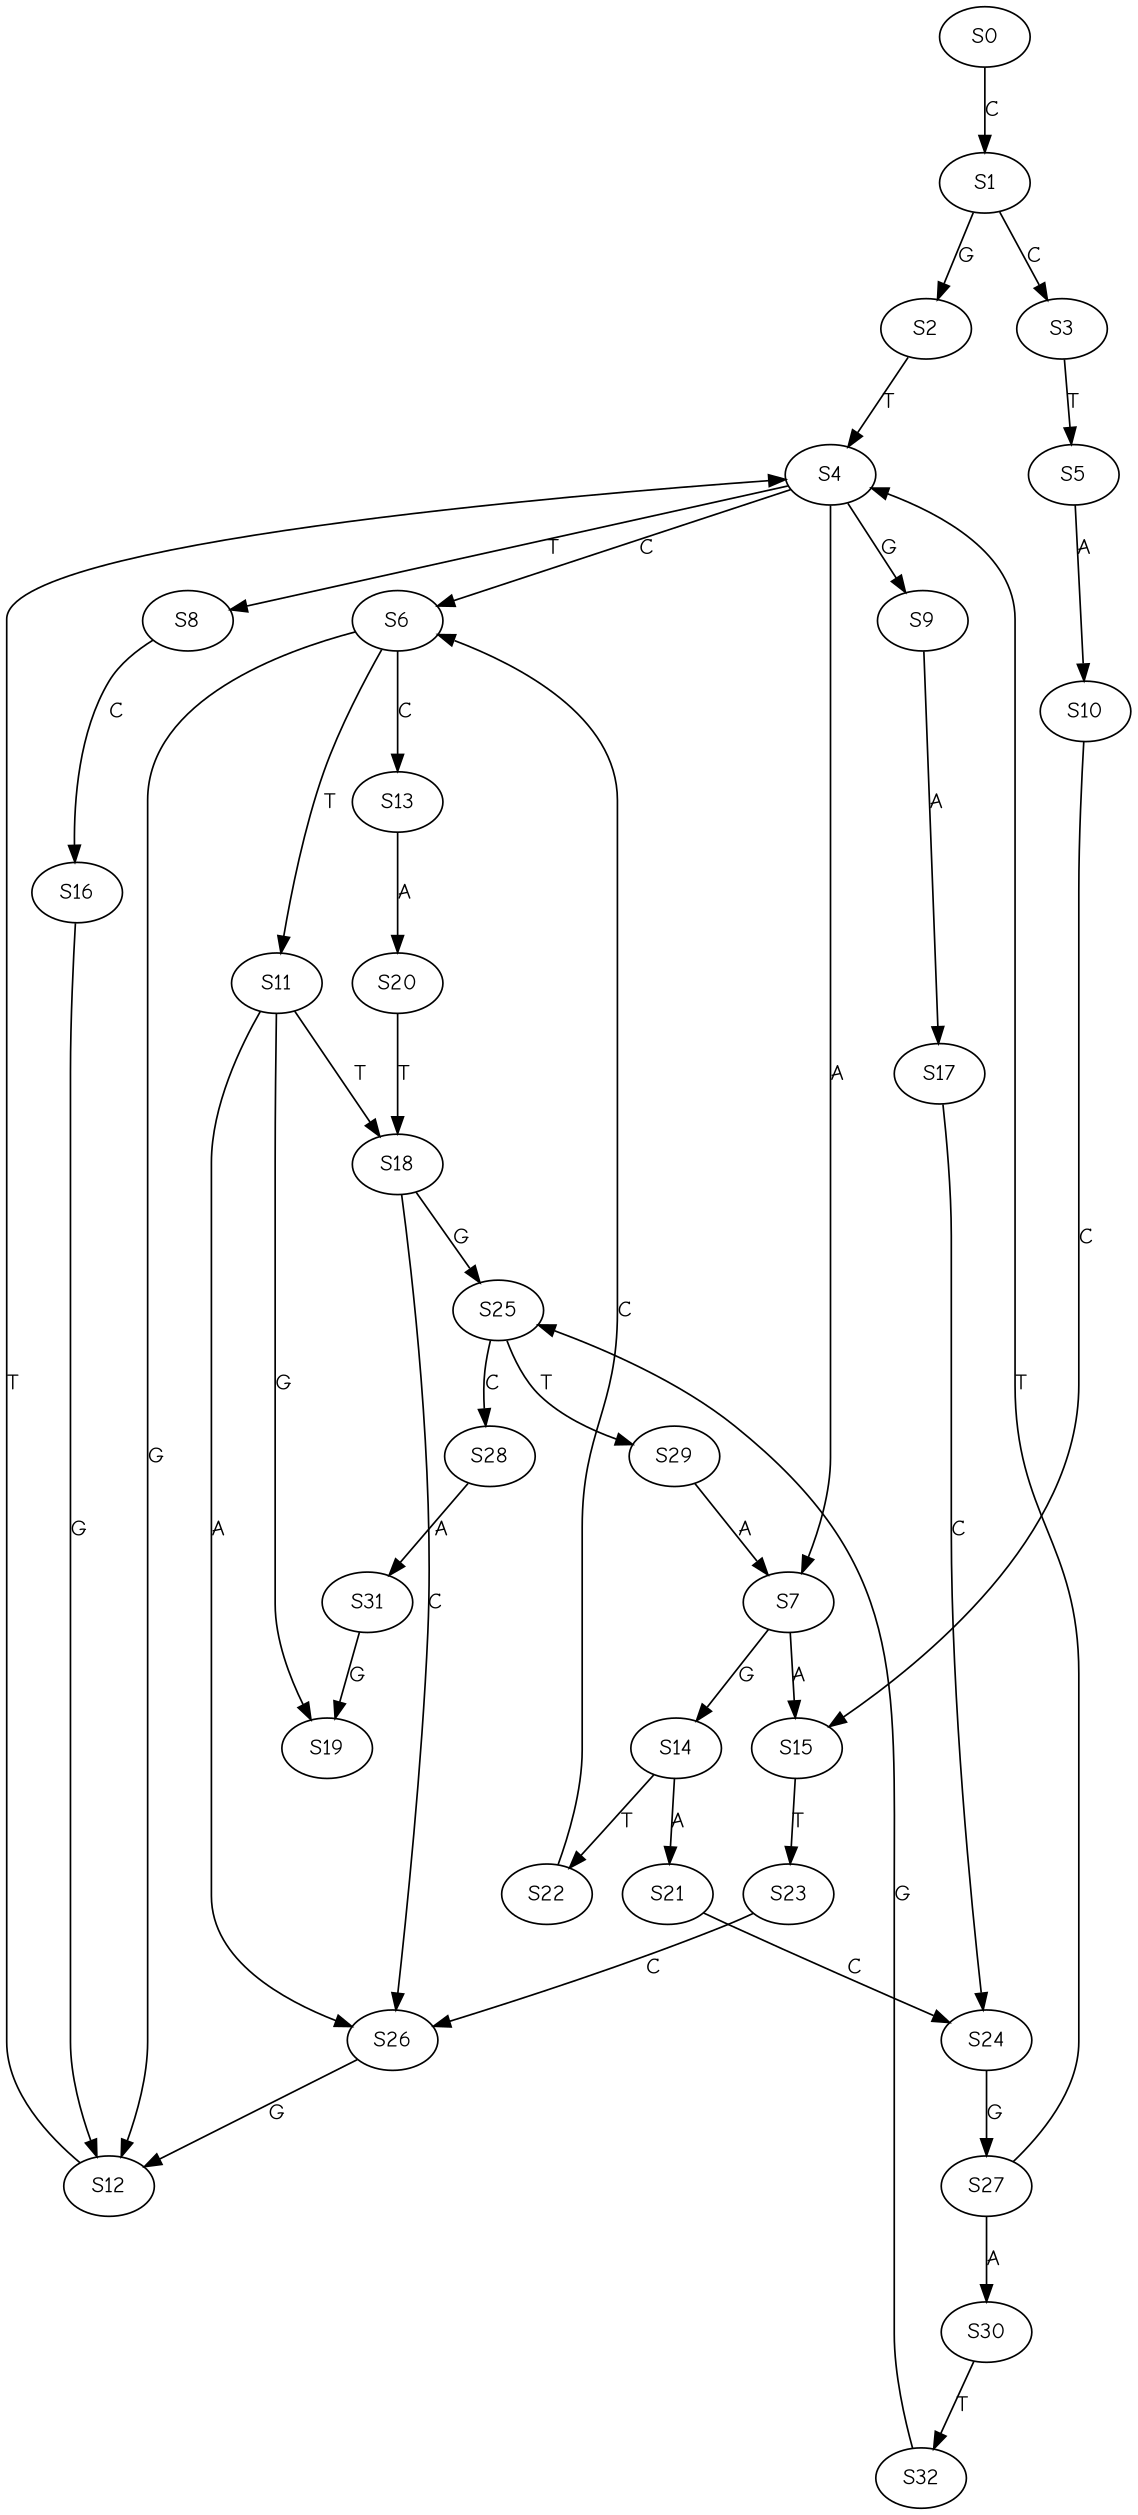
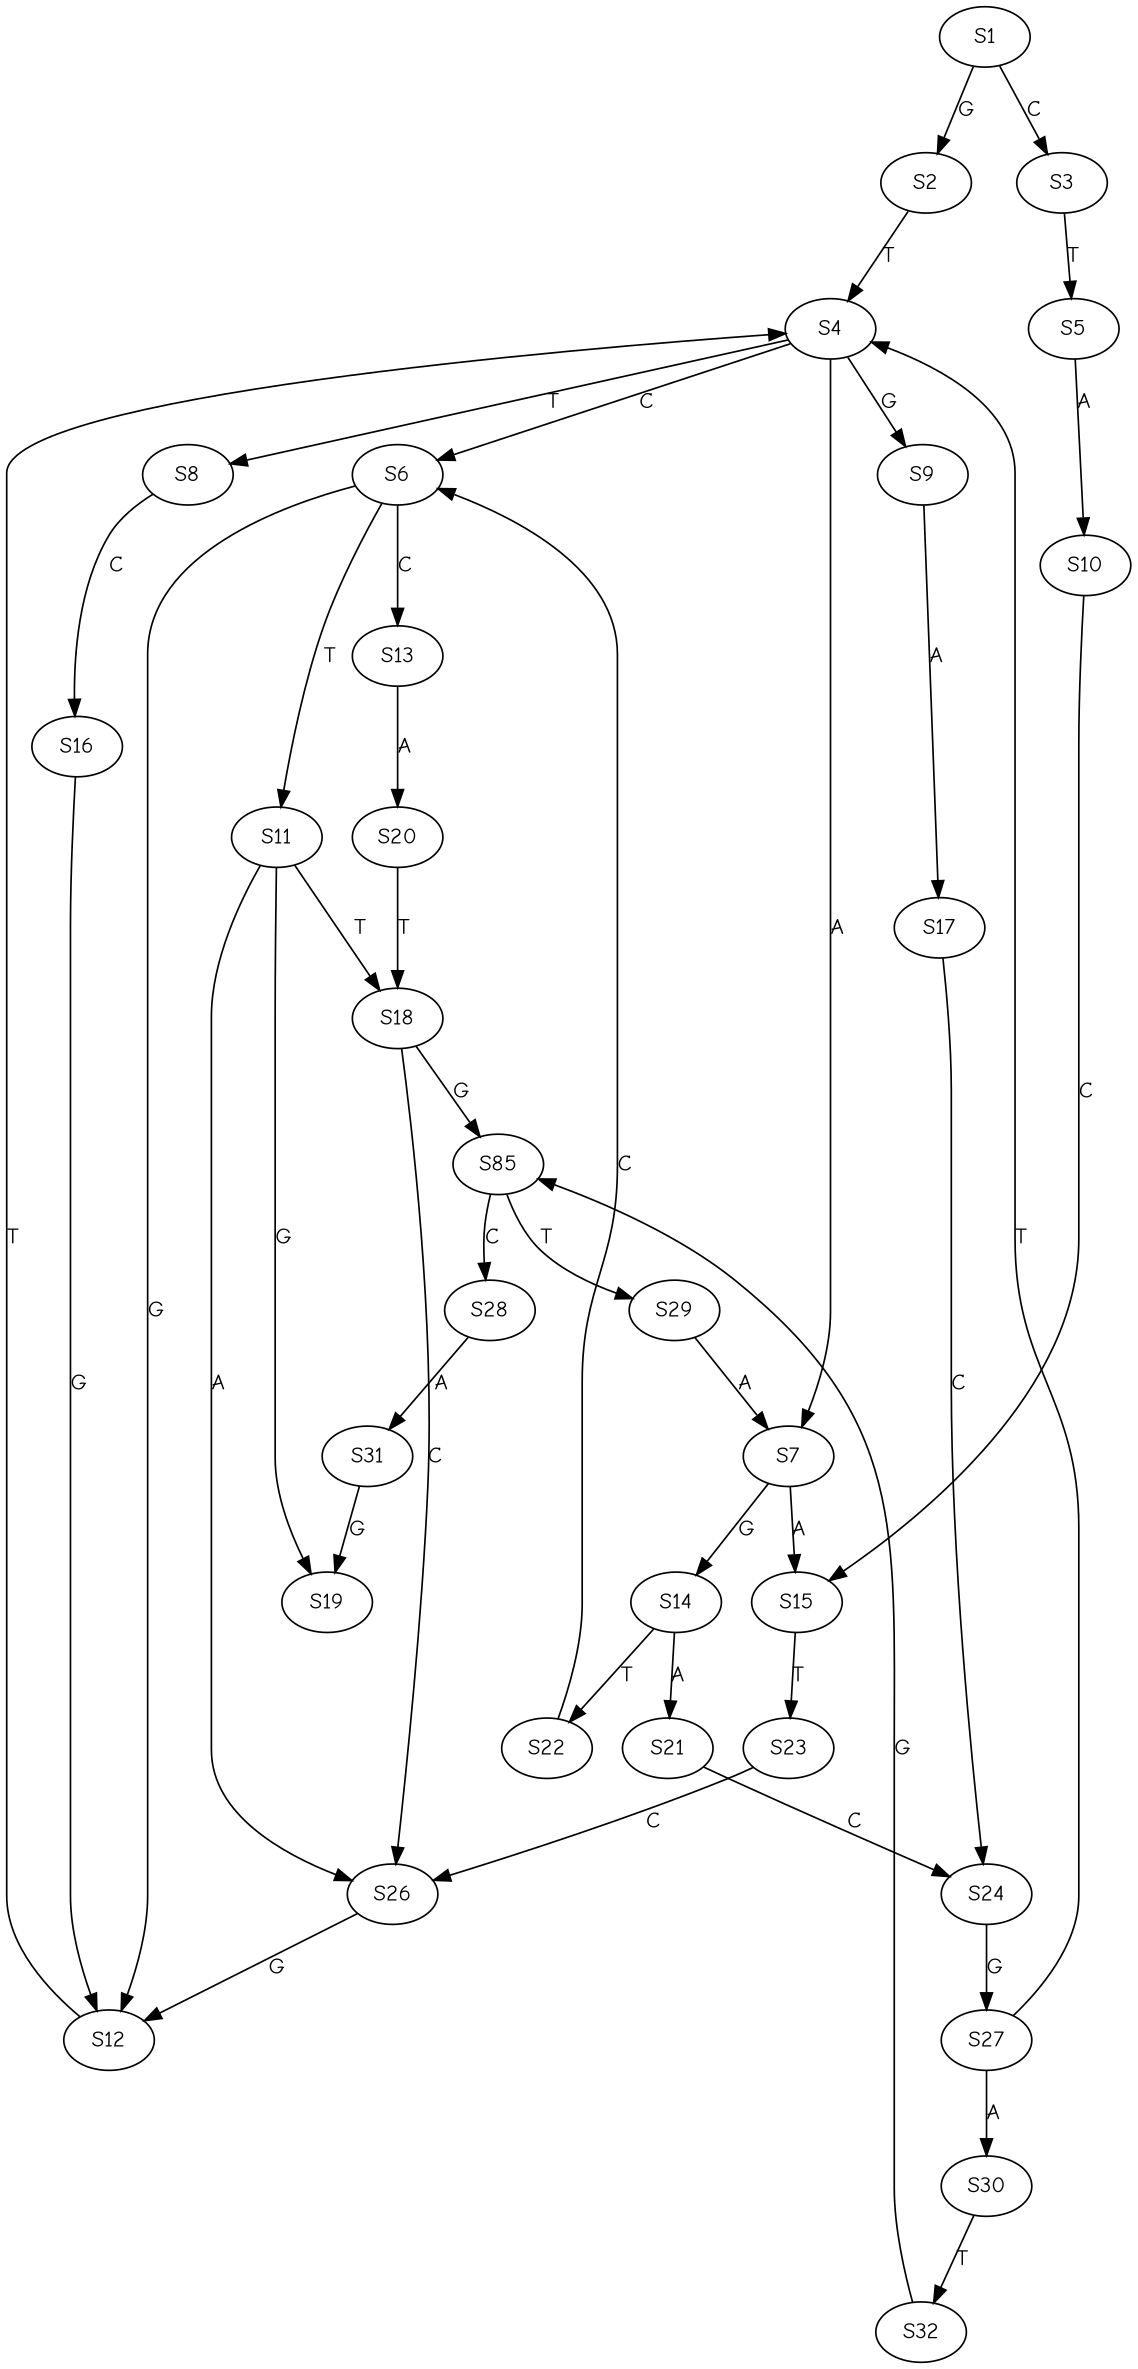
(985, 37) -> none
(498, 1310) -> (498, 1164)
